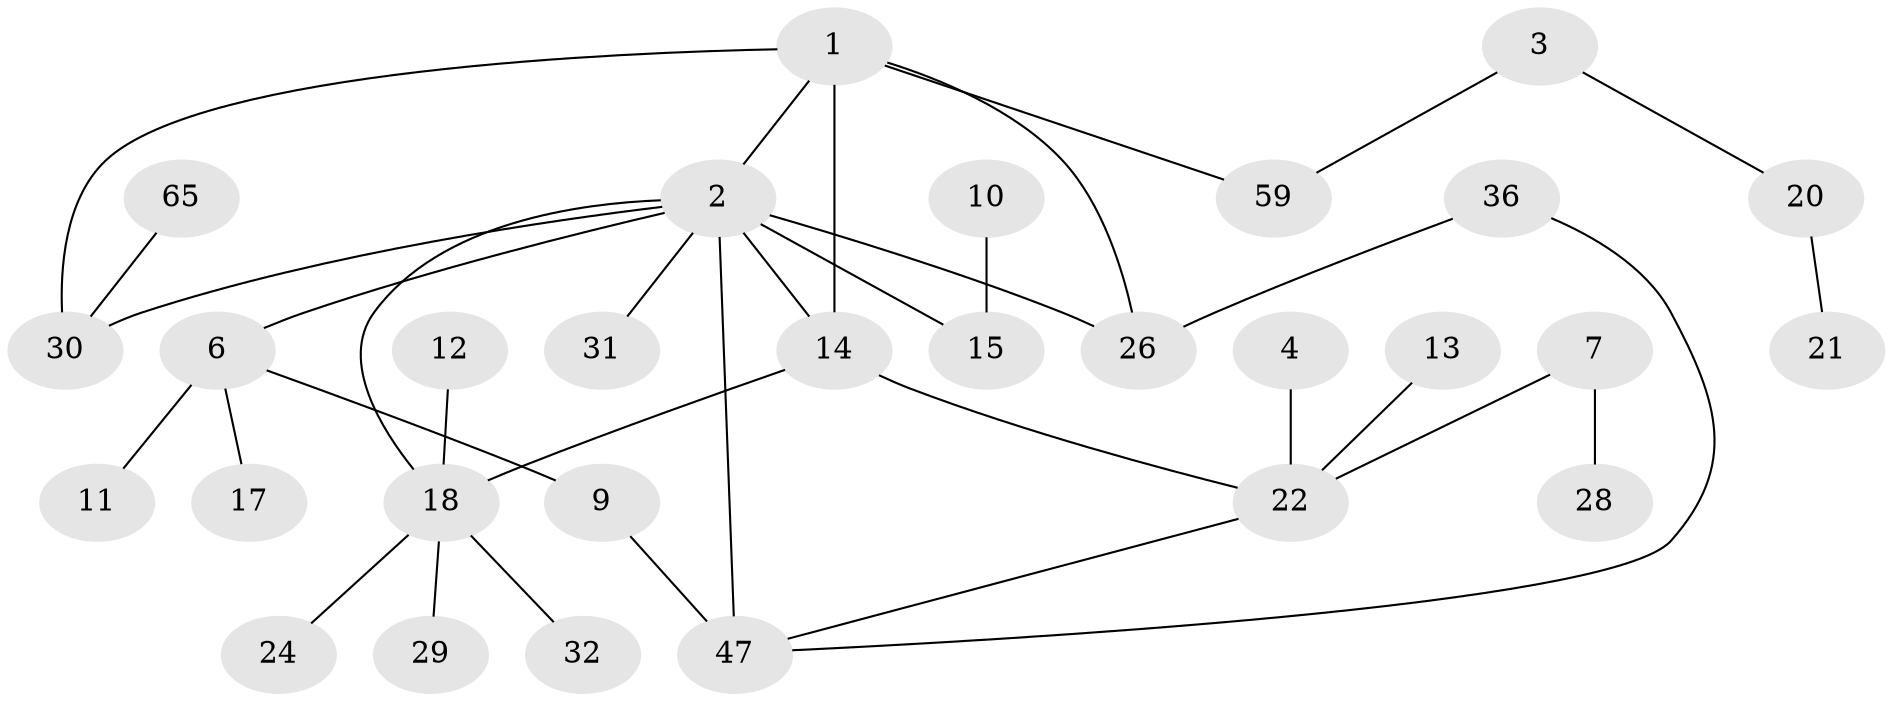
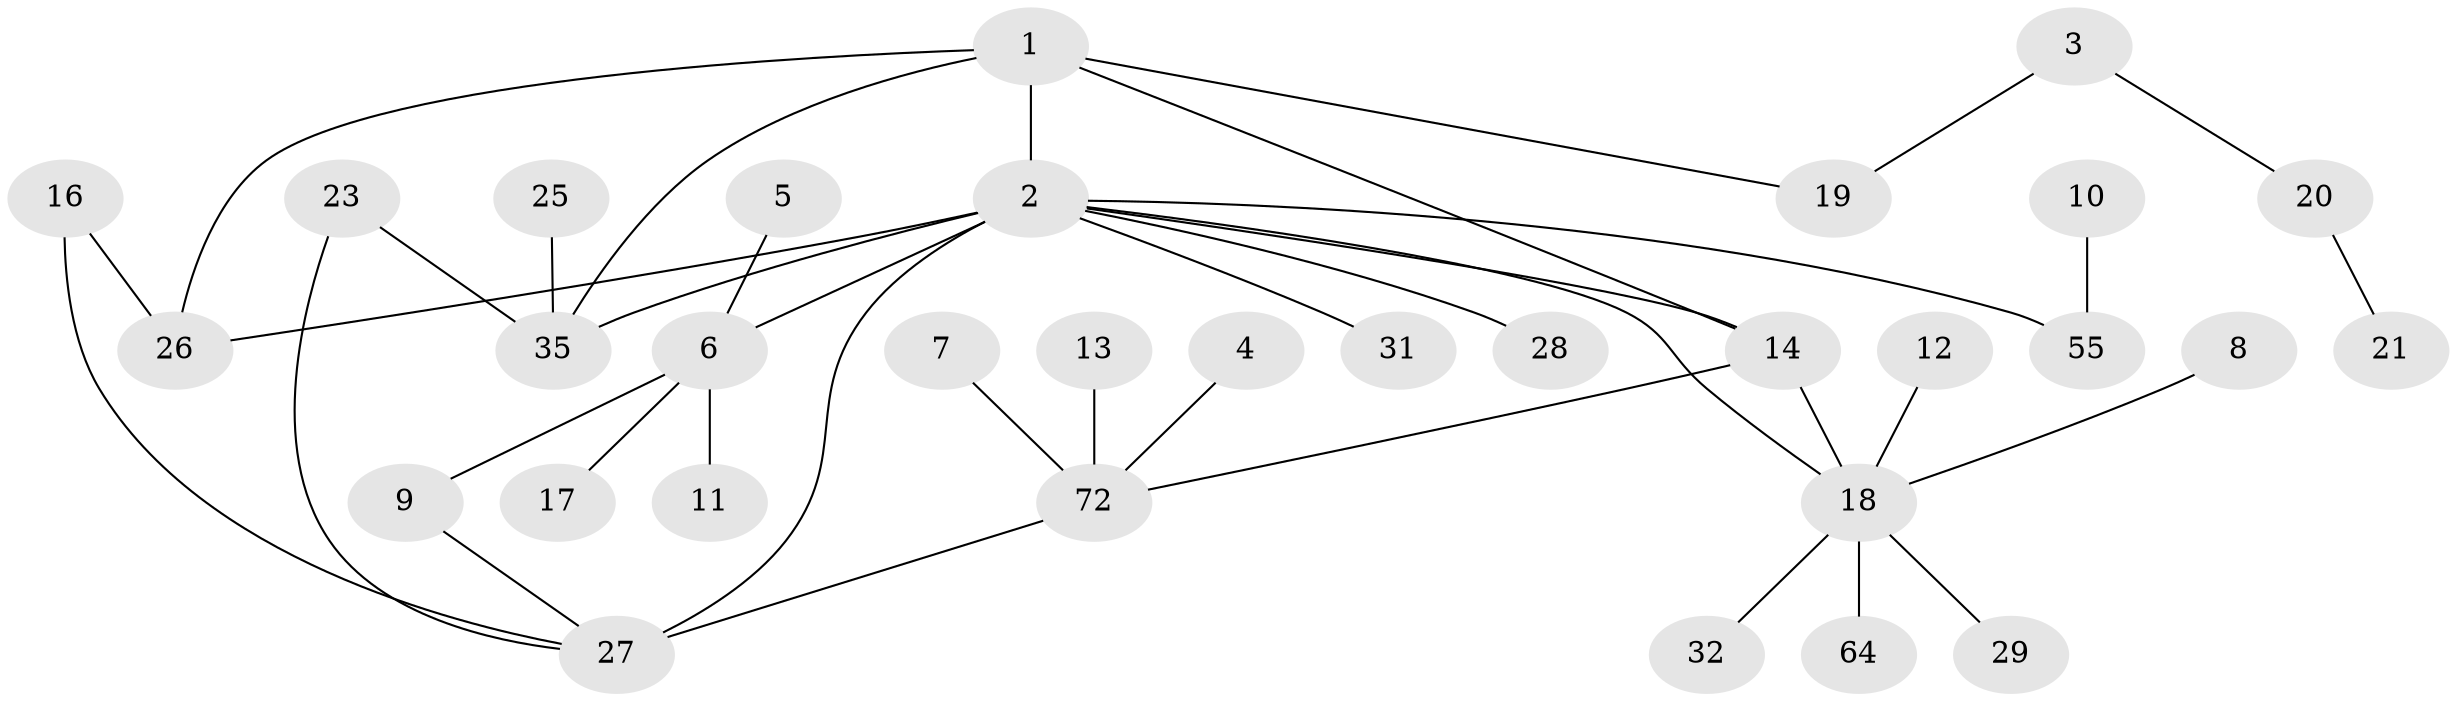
(182, 199) -> (551, 199)
none -> (342, 199)
none -> (784, 199)
(1274, 199) -> (1834, 199)
(1502, 199) -> (65, 199)
(65, 351) -> (553, 351)
(987, 351) -> (2087, 351)
none -> (2239, 351)
(1595, 427) -> (1298, 259)
(1291, 503) -> (1094, 503)
(279, 655) -> (1859, 655)
(735, 655) -> (617, 655)
